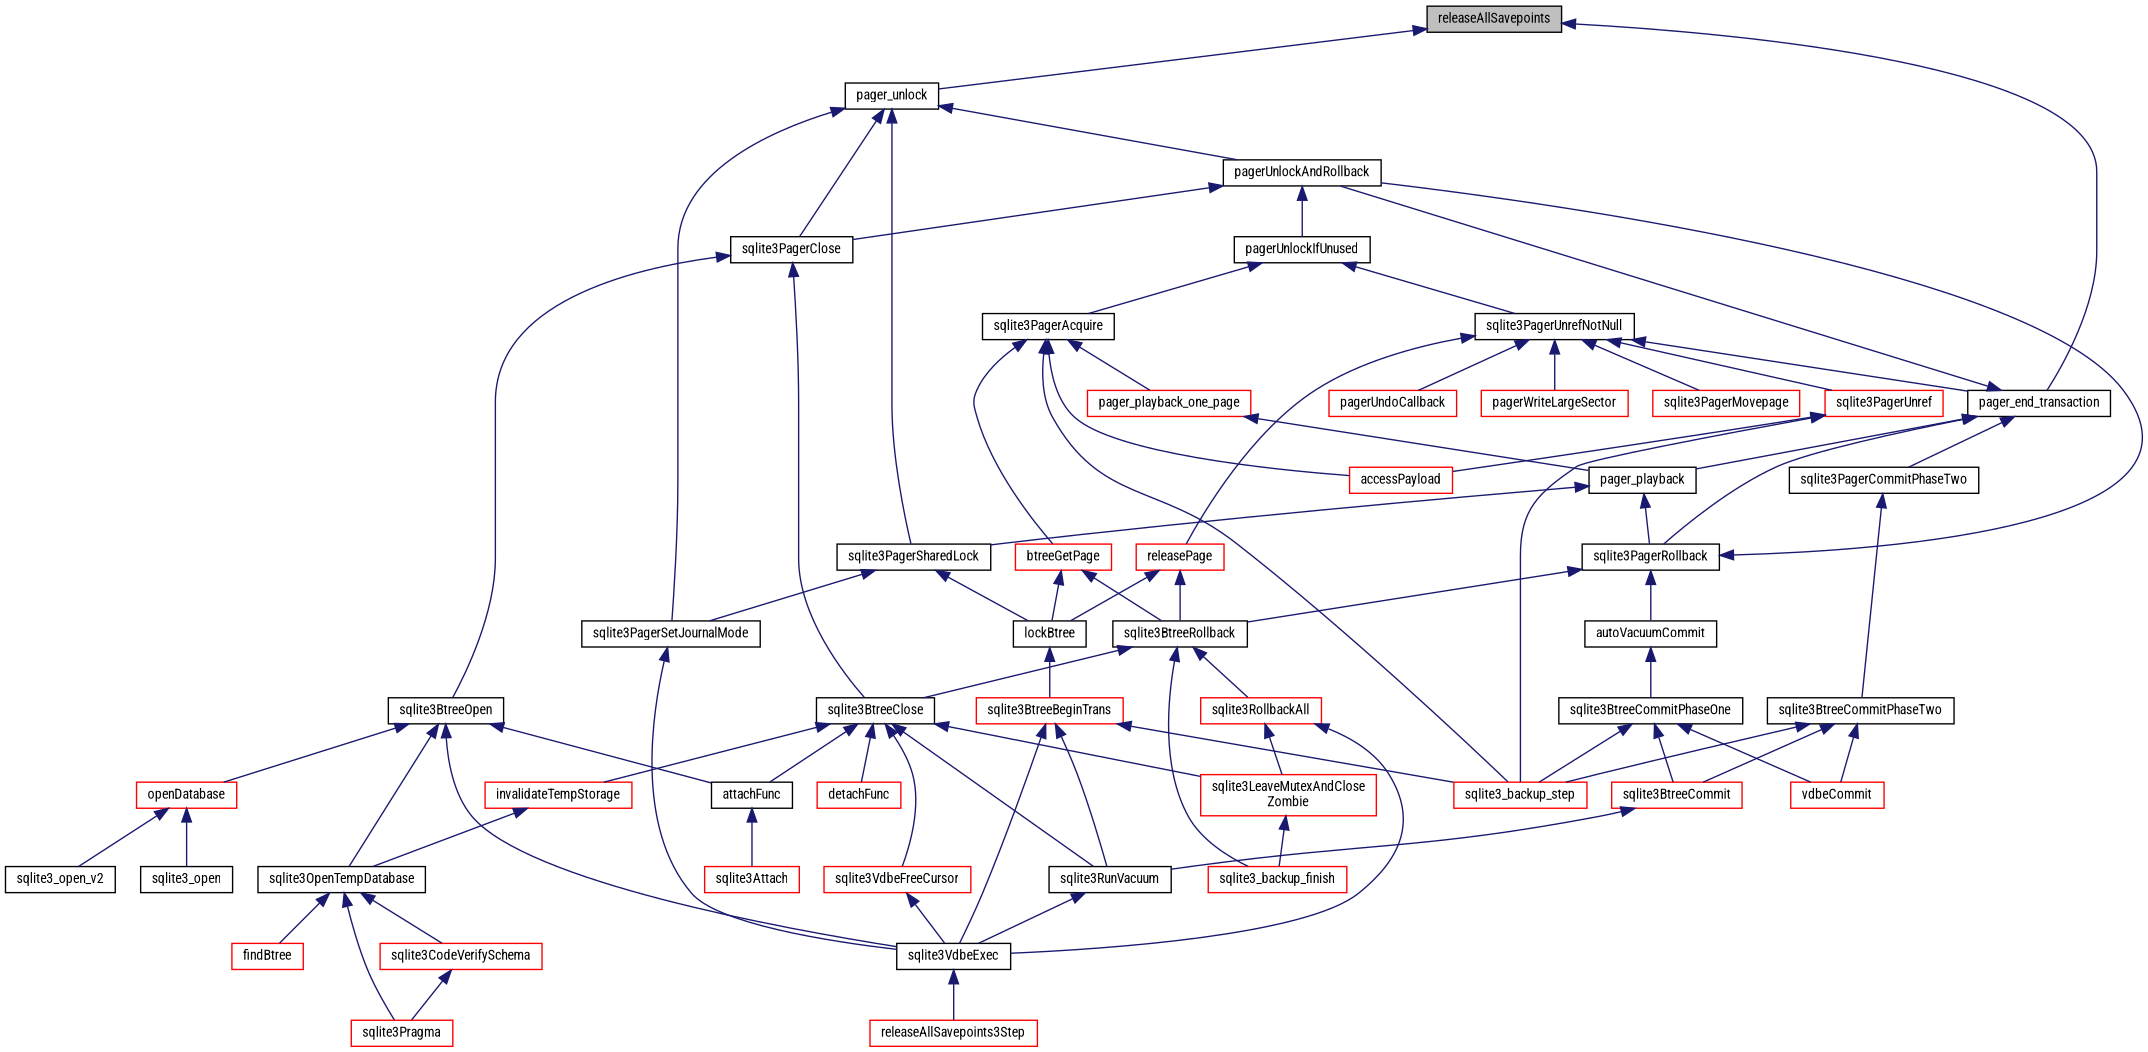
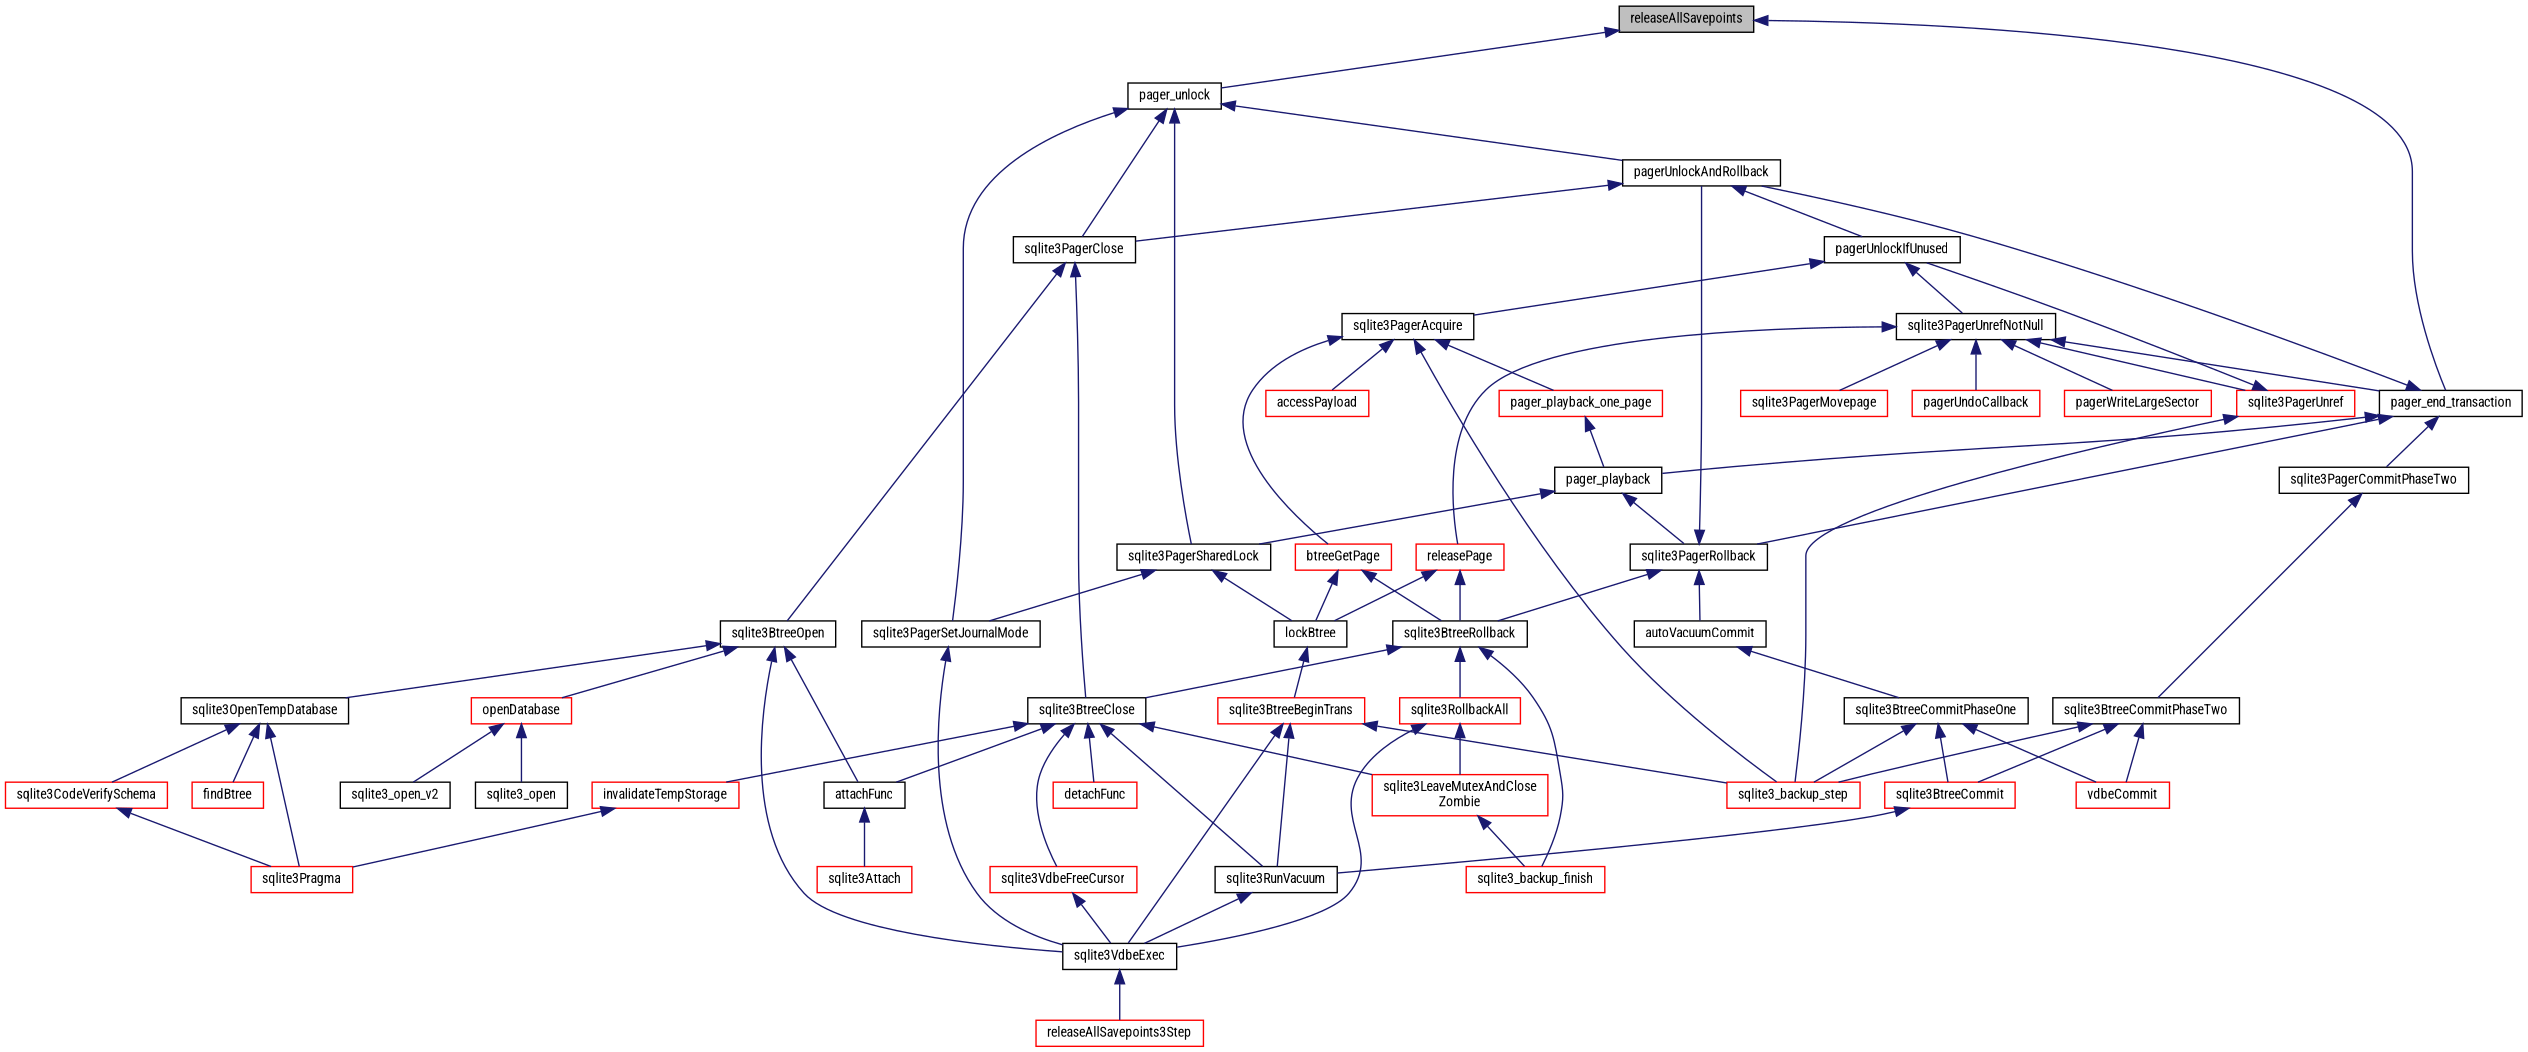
(1614, 448) -> (2091, 322)
(444, 840) -> (477, 839)
